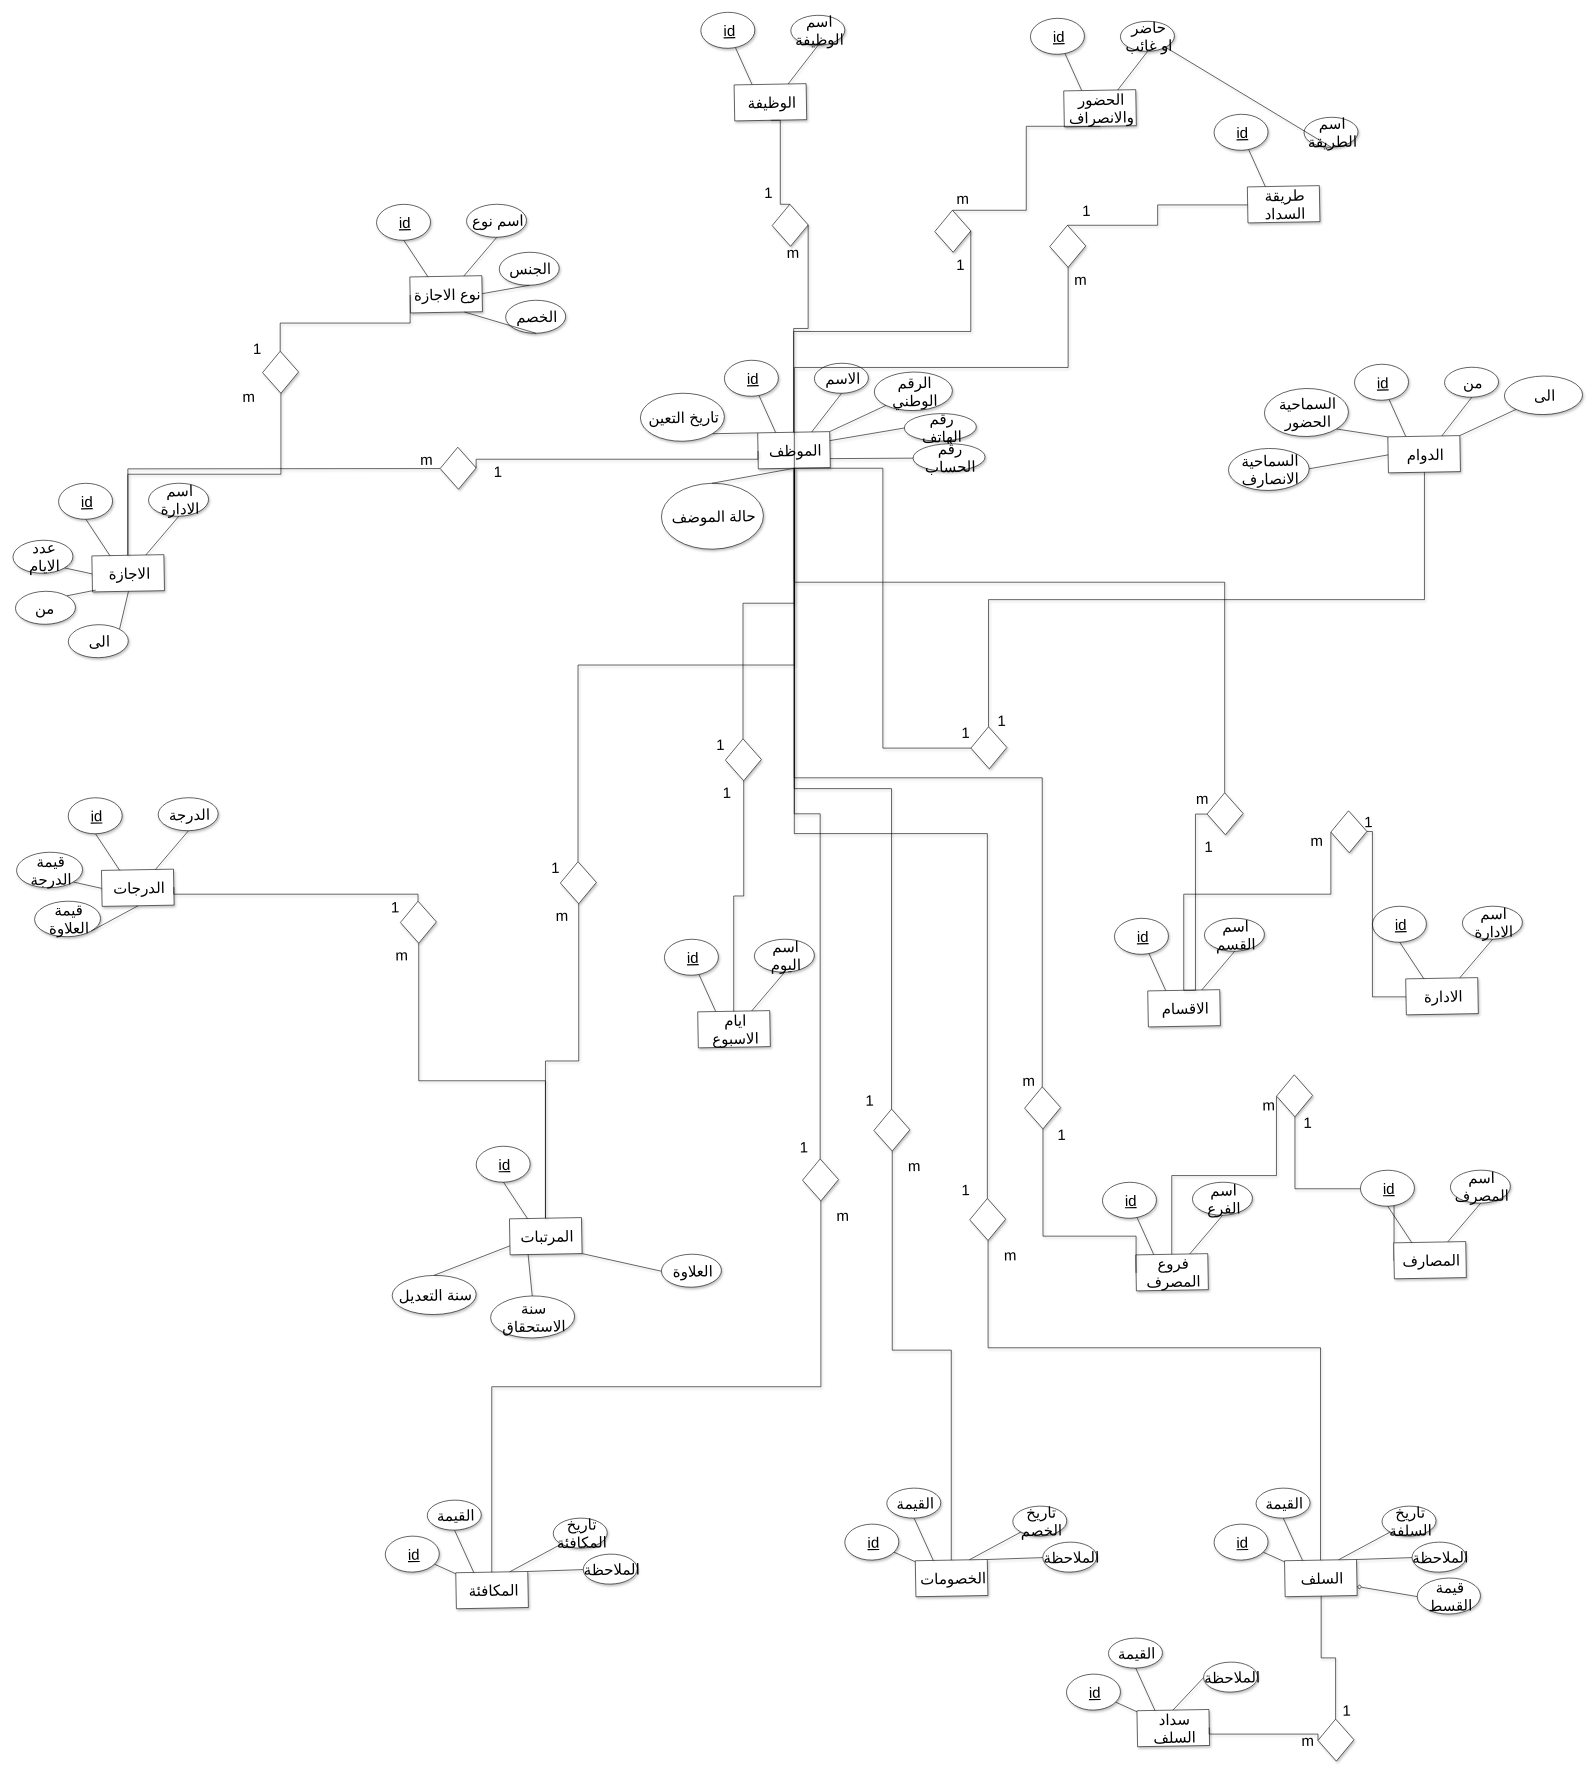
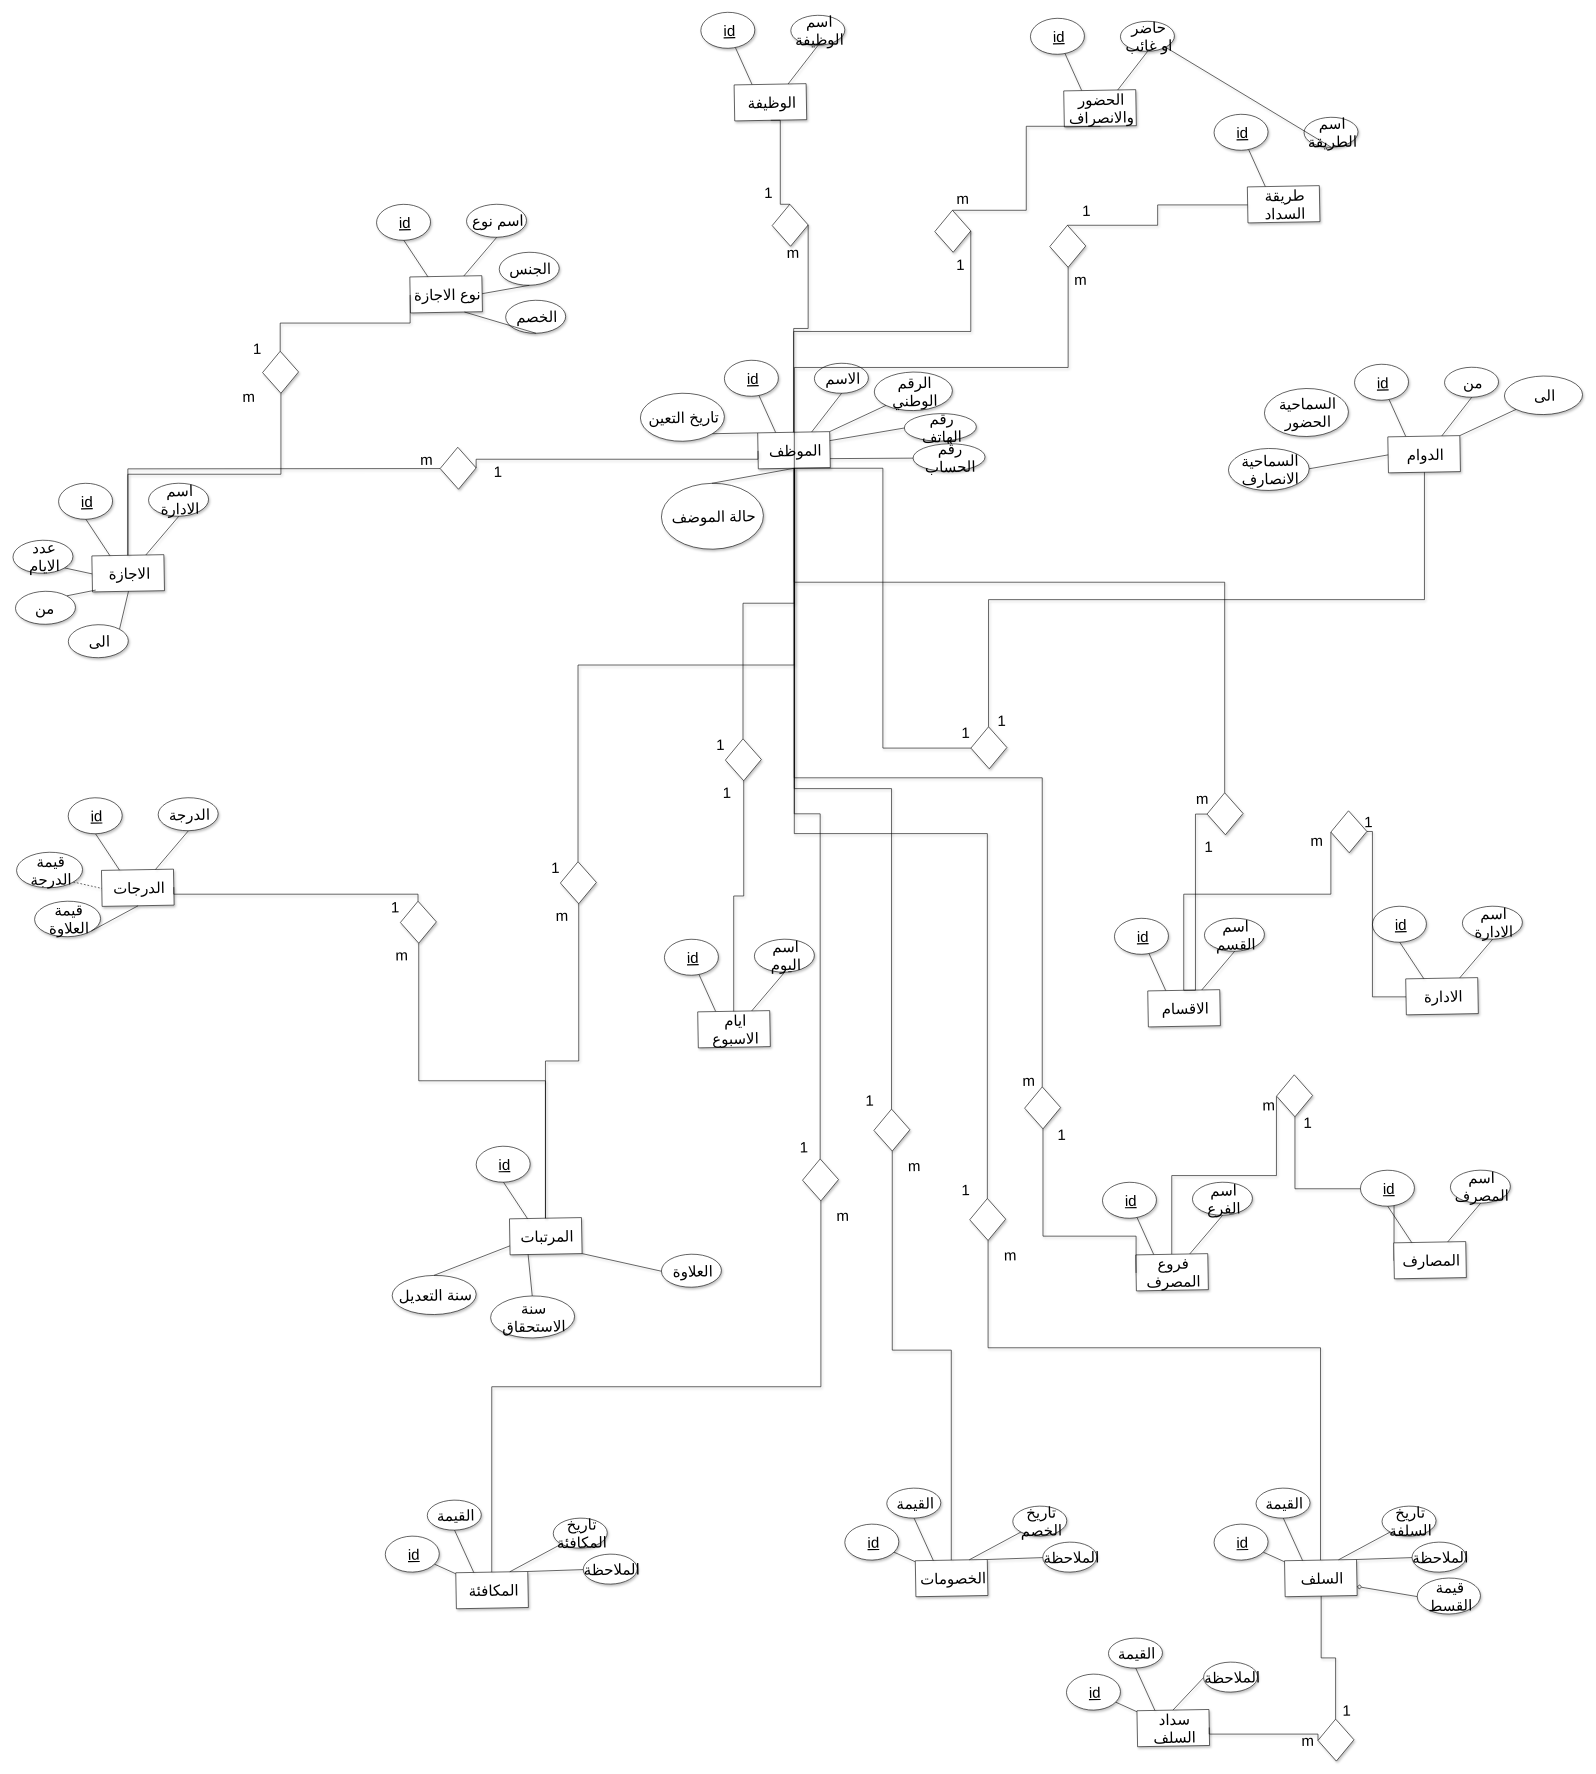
(1362, 433) -> none
(87, 885) -> (87, 885)
